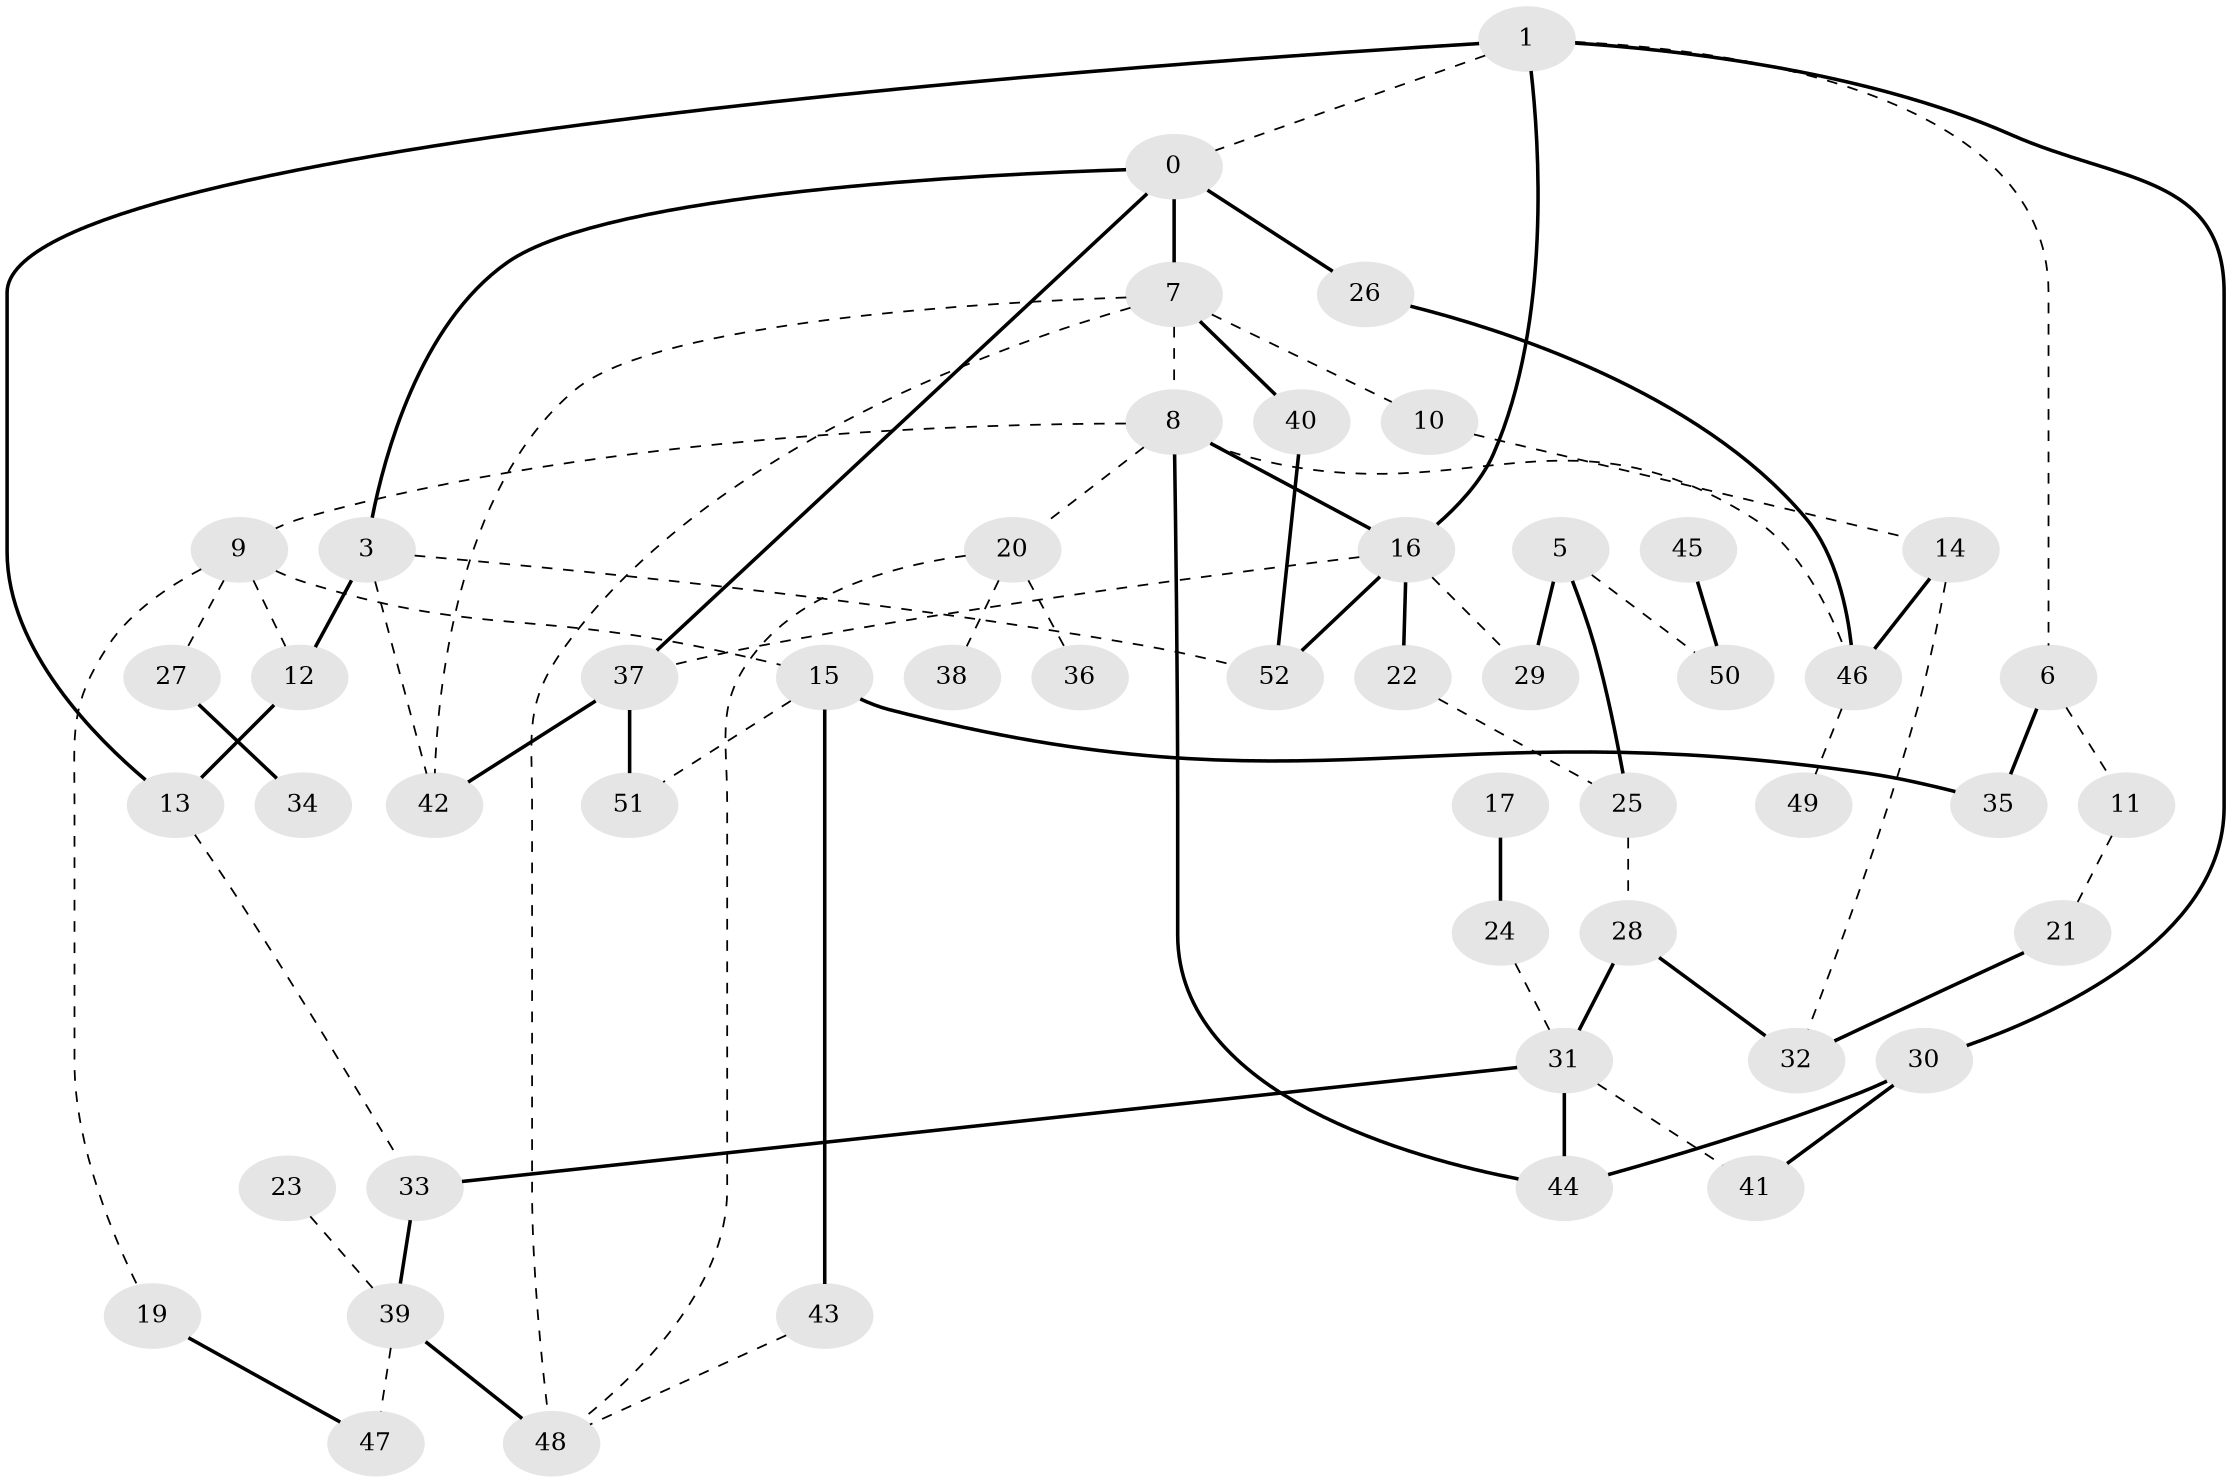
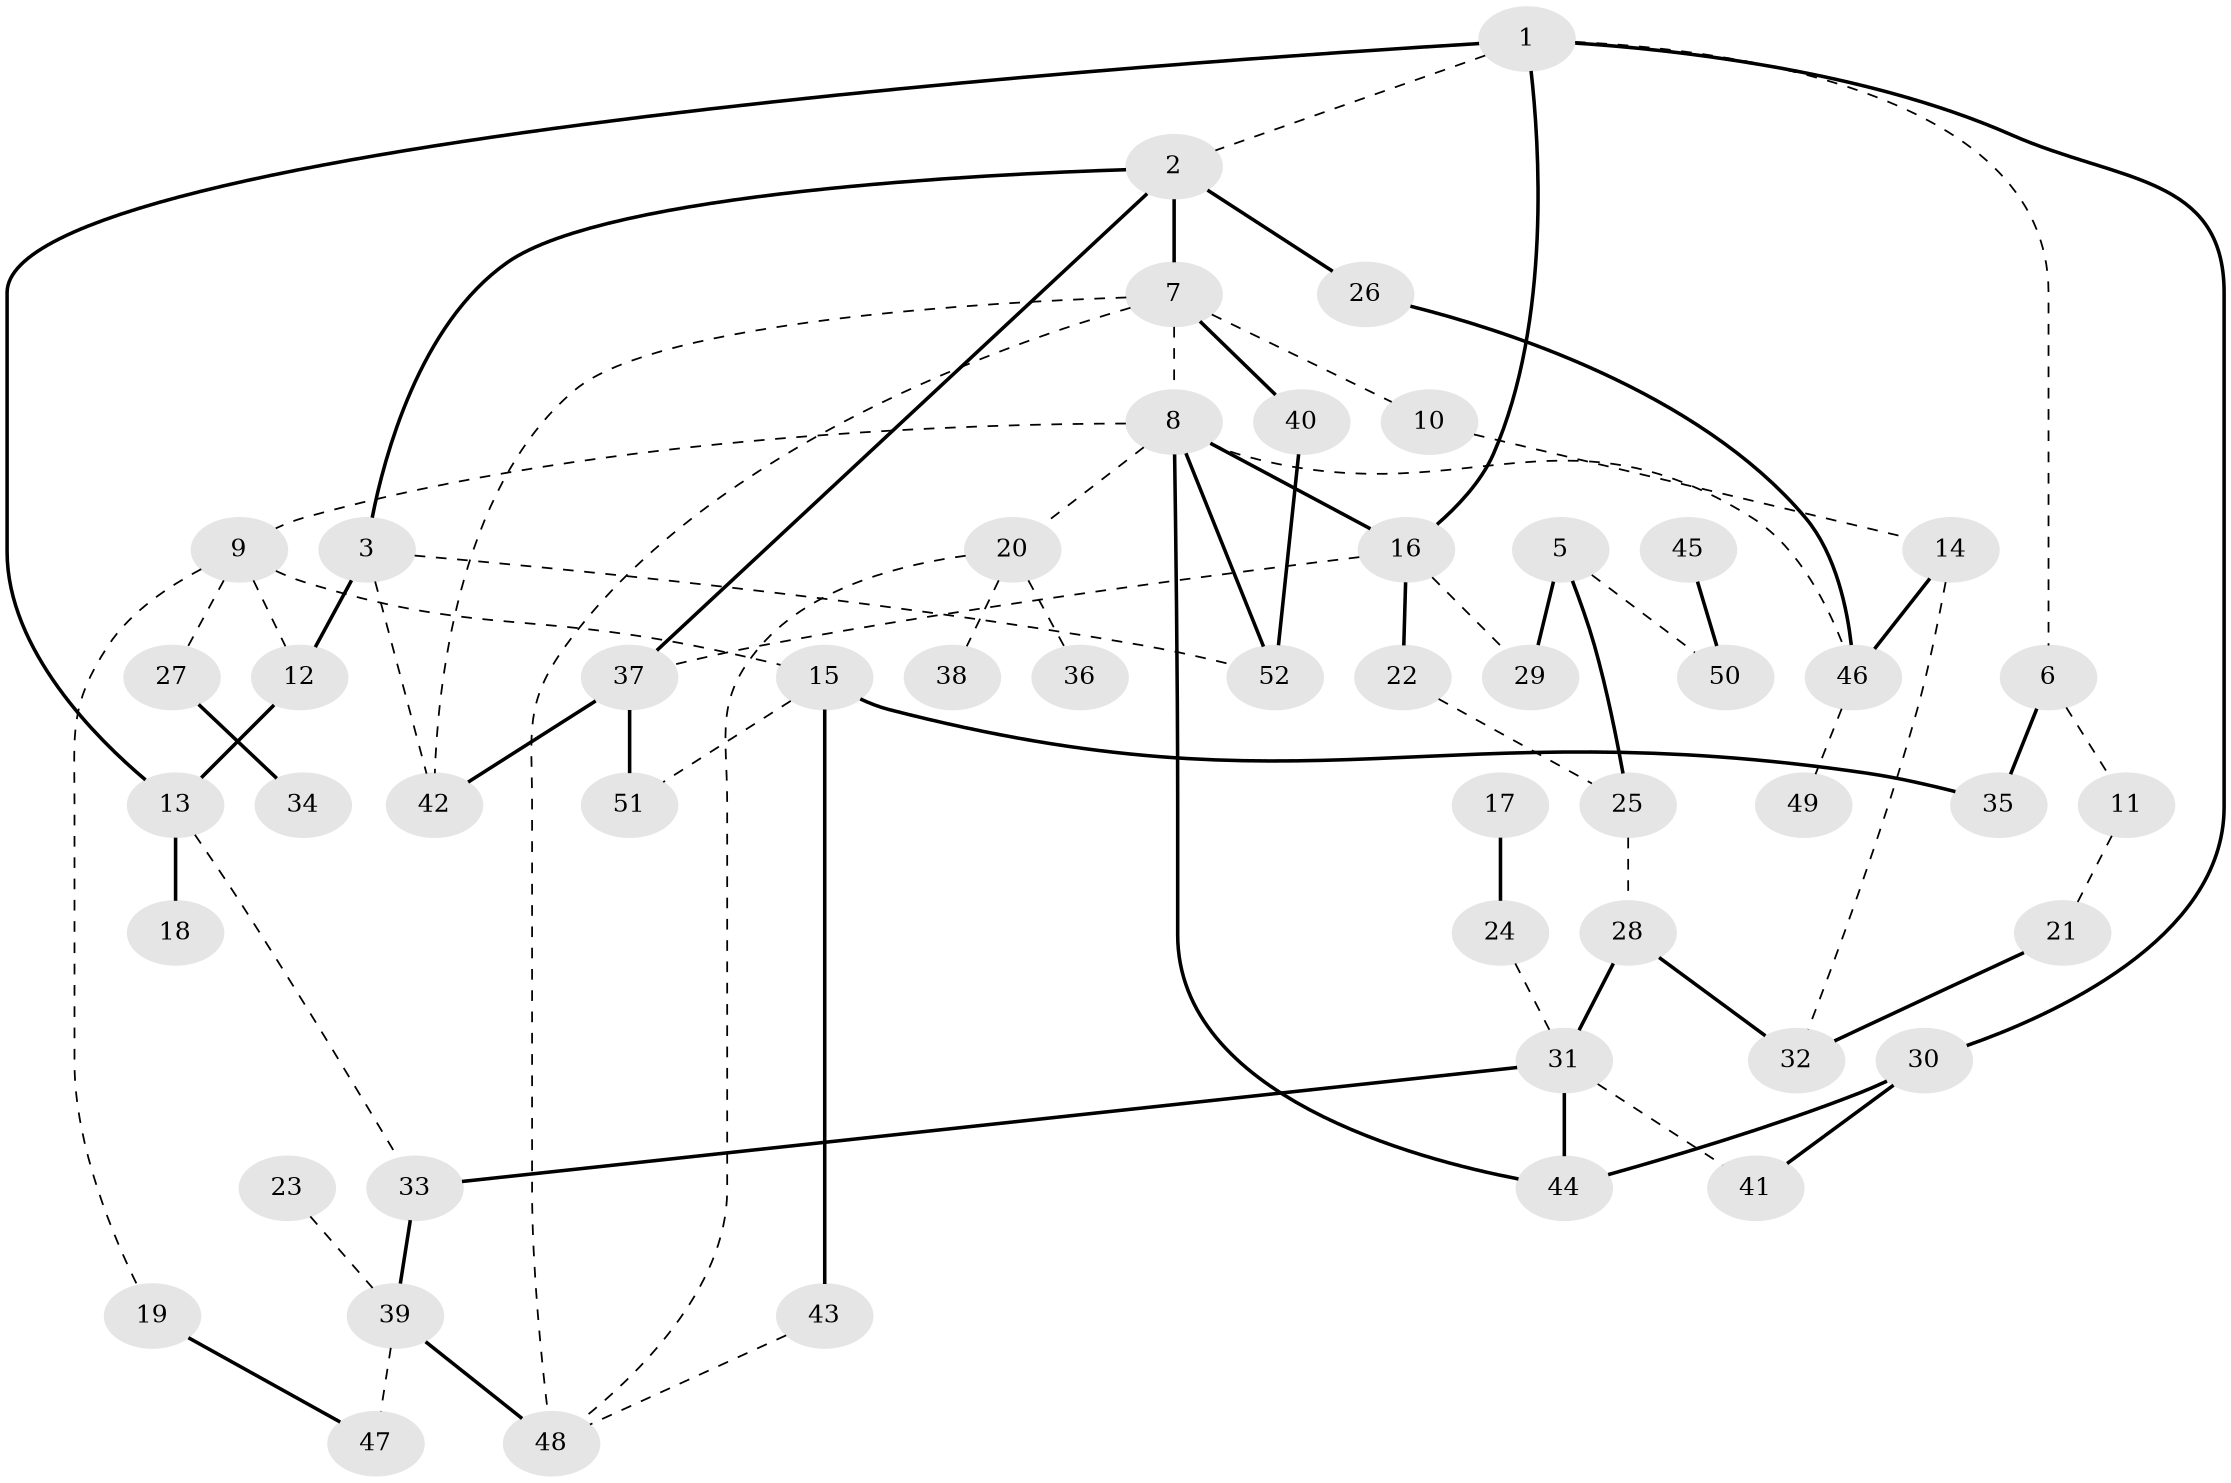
(1174, 167) -> (1174, 167)
(1341, 614) -> (1225, 550)
none -> (176, 933)
